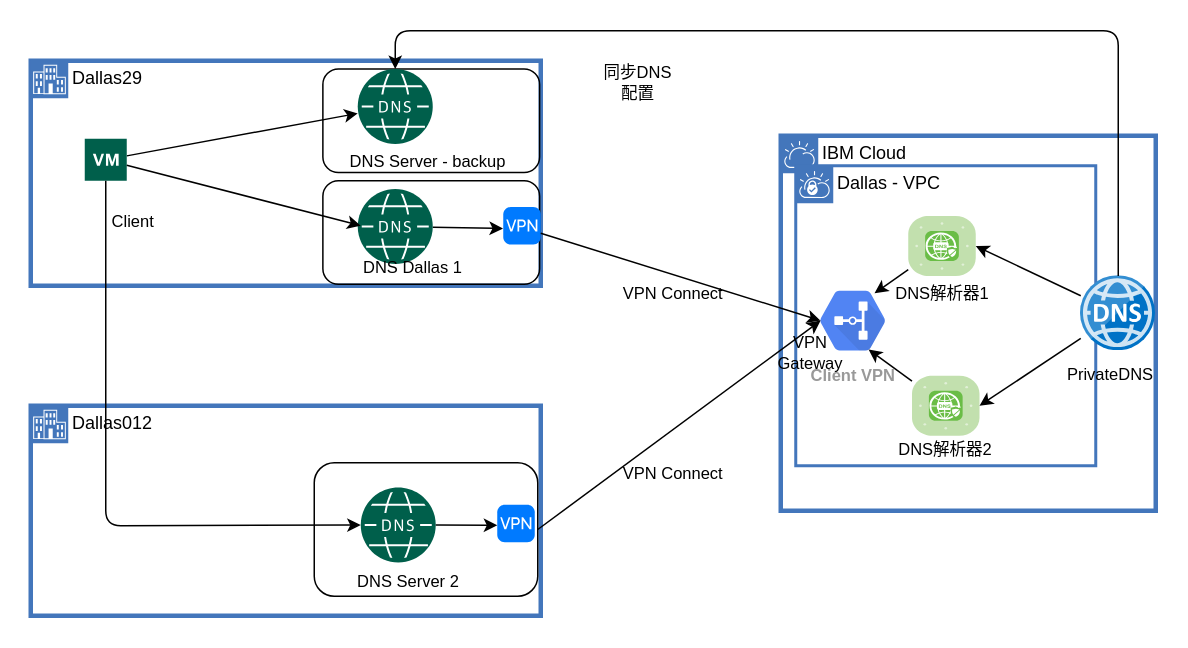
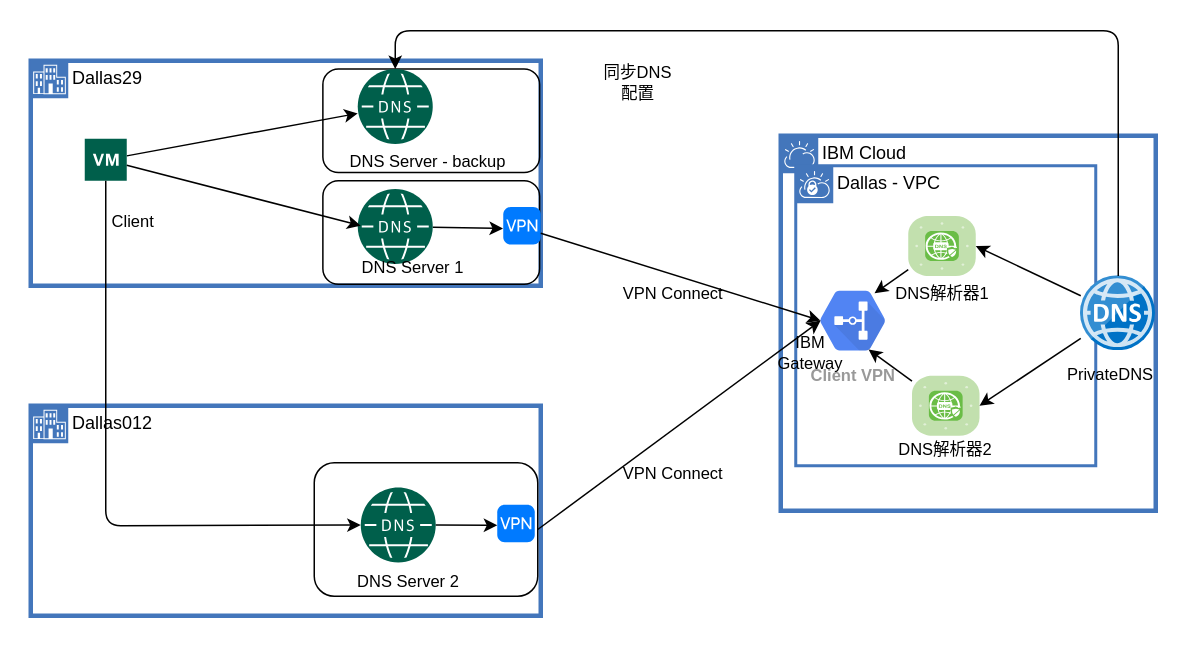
(413, 268) -> (413, 268)
(811, 353) -> (811, 353)
